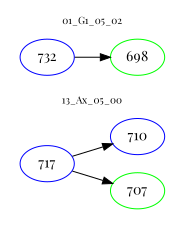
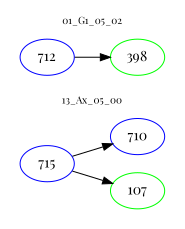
(47, 57) -> (47, 57)
(138, 57) -> (138, 57)
(47, 164) -> (47, 164)
(138, 191) -> (138, 191)
